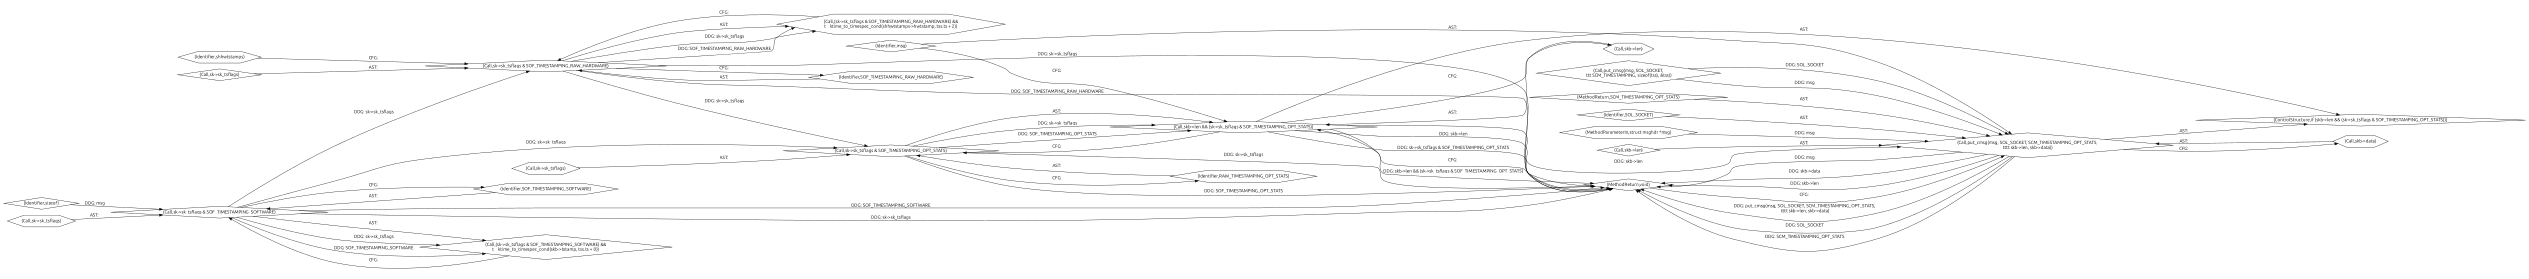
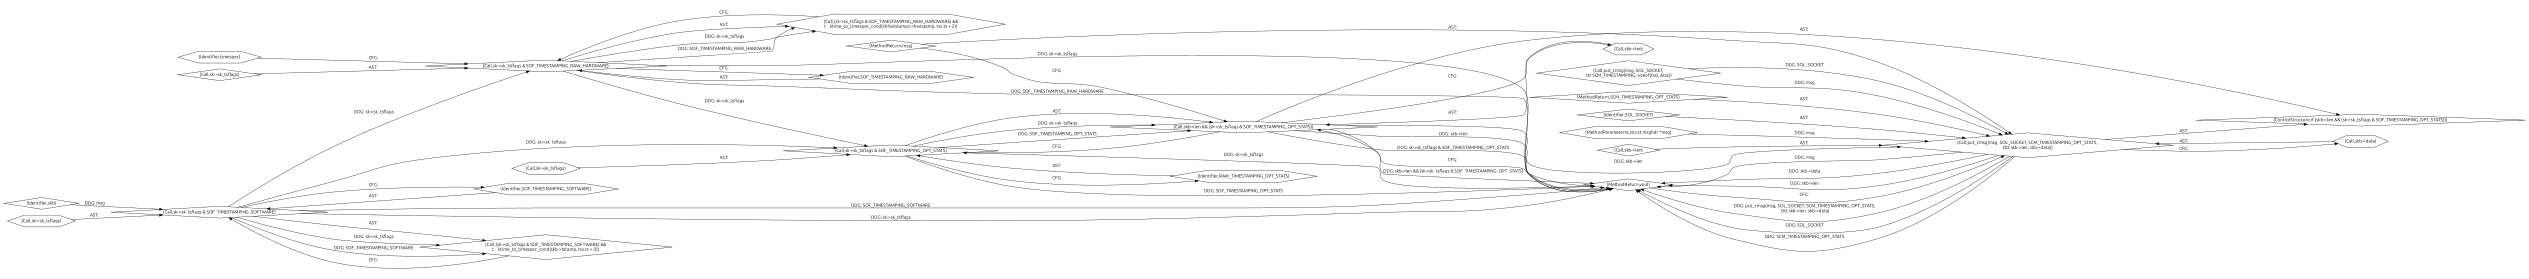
(891, 46) -> (891, 46)
(220, 57) -> (220, 57)
(41, 203) -> (41, 203)
